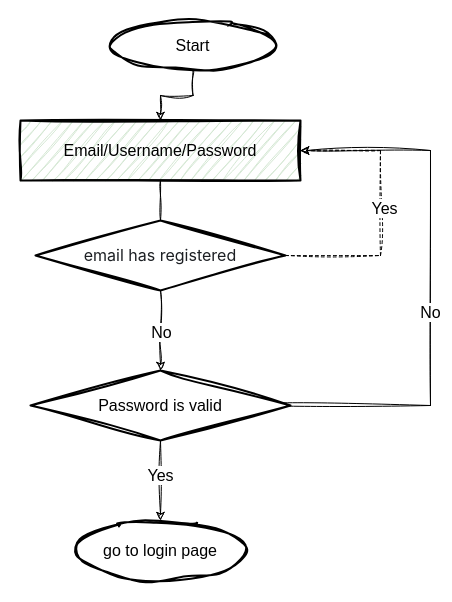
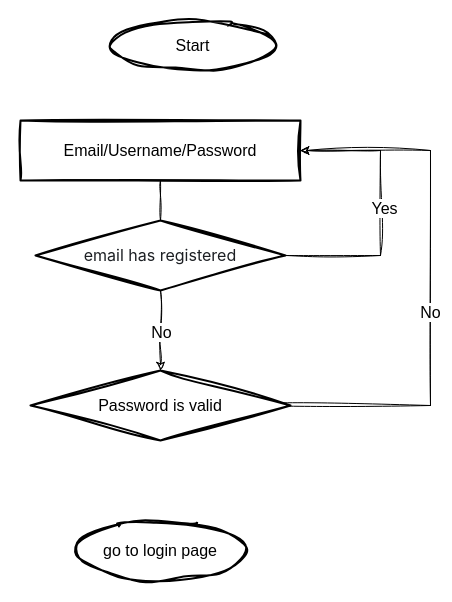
(180, 96) -> none
(161, 151) -> (161, 151)
(353, 256) -> (353, 256)
(161, 478) -> none
